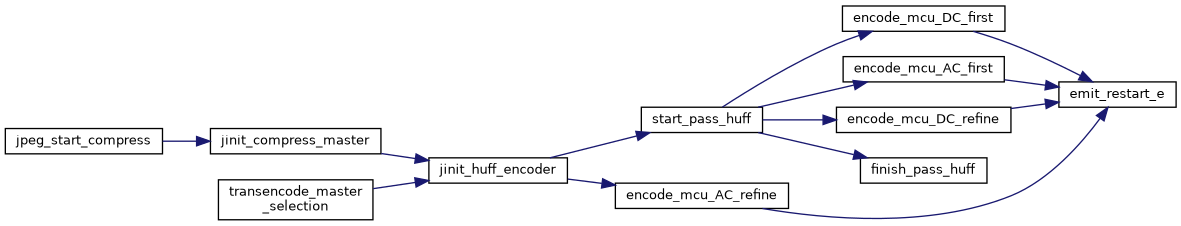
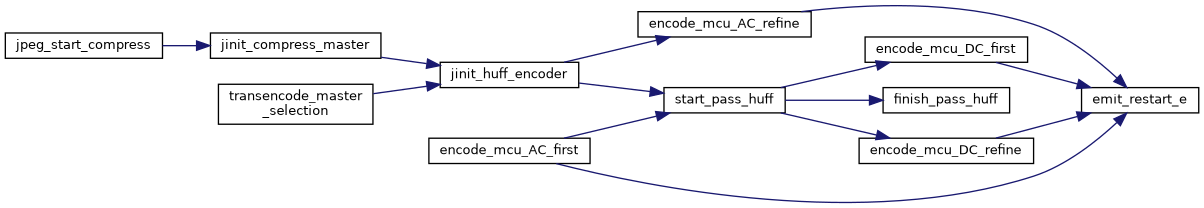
(806, 96) -> (610, 127)
